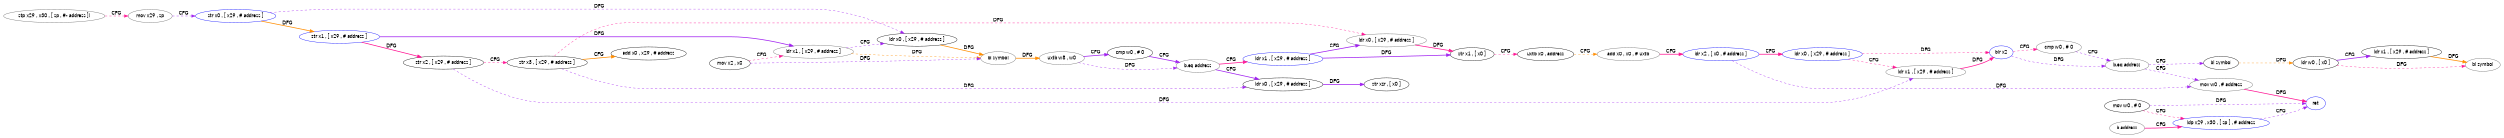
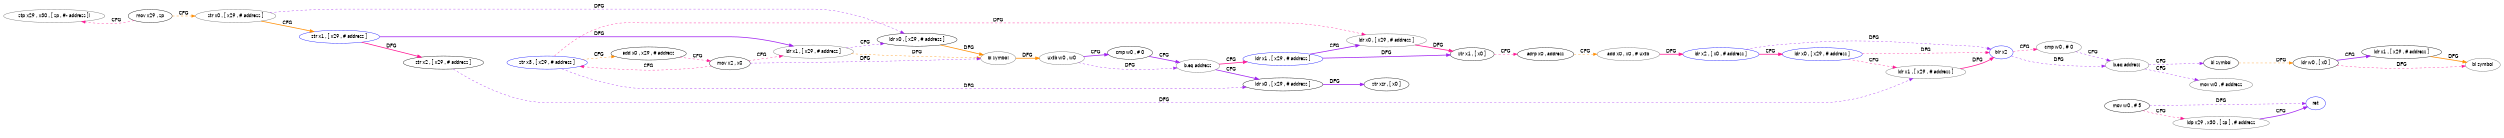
(115, 16) -> (110, 24)
(150, 16) -> (150, 16)
(182, 16) -> (182, 16)
(236, 16) -> (236, 16)
(288, 23) -> (288, 23)
(1671, 51) -> (1671, 51)
(1546, 54) -> (1546, 54)
(597, 58) -> (597, 58)
(1062, 58) -> (1062, 58)
none -> (693, 59)
(493, 63) -> (648, 70)
(547, 63) -> (547, 63)
(1957, 89) -> (1867, 41)
(2273, 95) -> none
(2127, 106) -> (2127, 106)
(2282, 115) -> (2282, 115)
(2221, 123) -> (2221, 123)
(2127, 128) -> none
